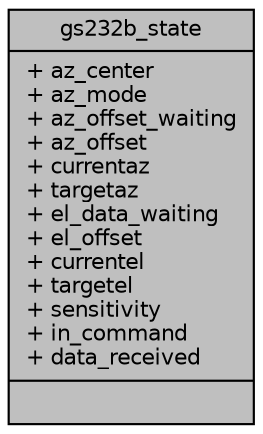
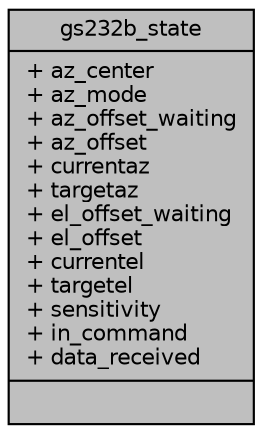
(123, 215) -> (129, 215)
